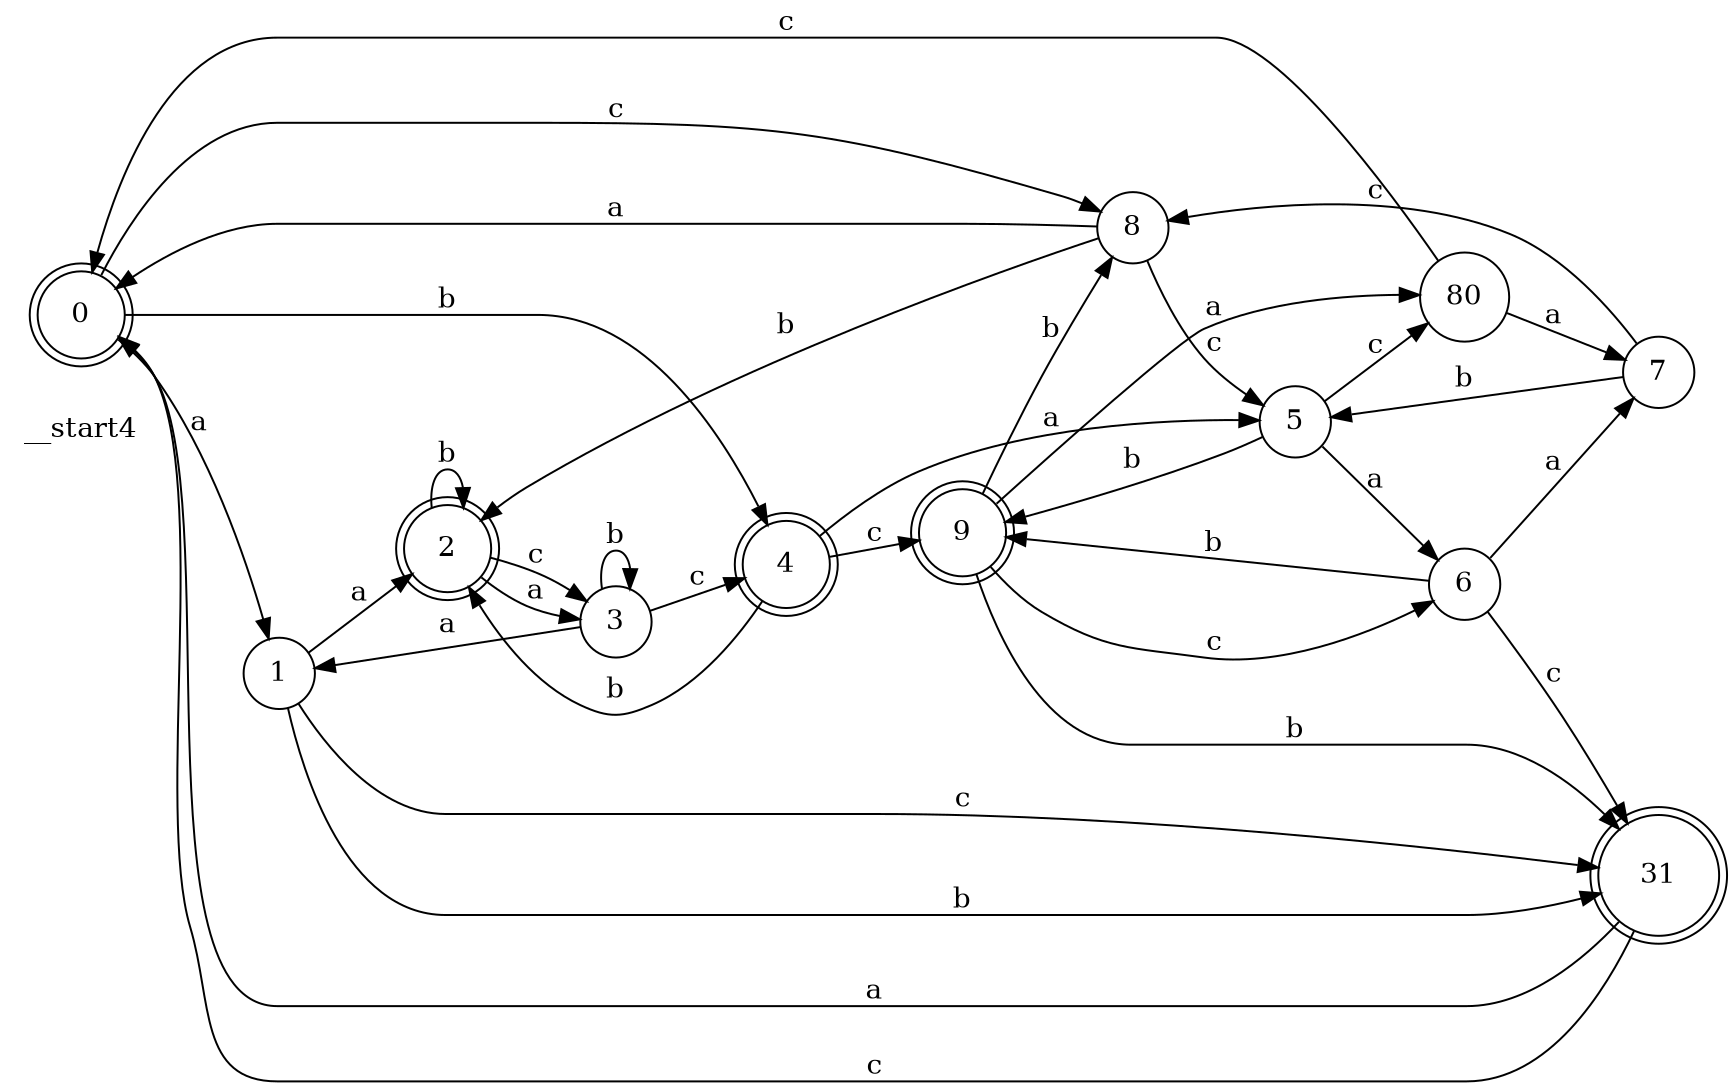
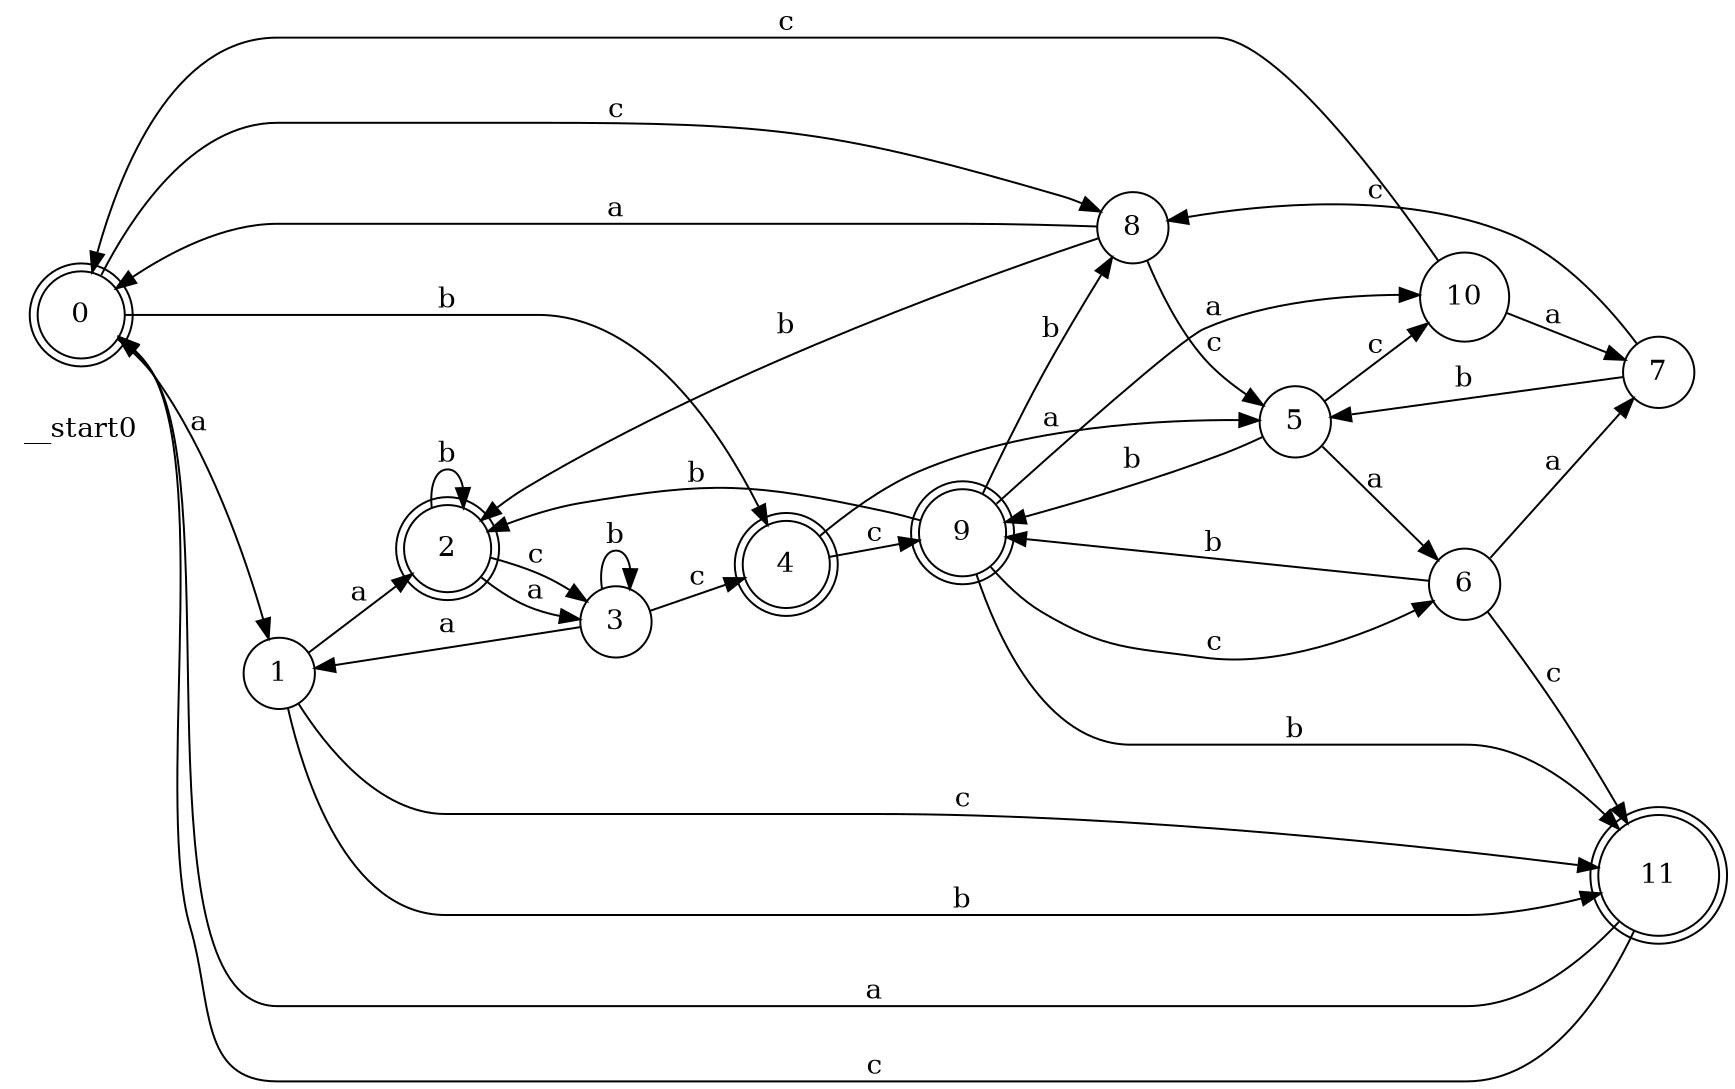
(1465, 297) -> (1465, 297)
(81, 430) -> (81, 430)
(621, 714) -> (713, 488)
(1659, 875) -> (1659, 875)
